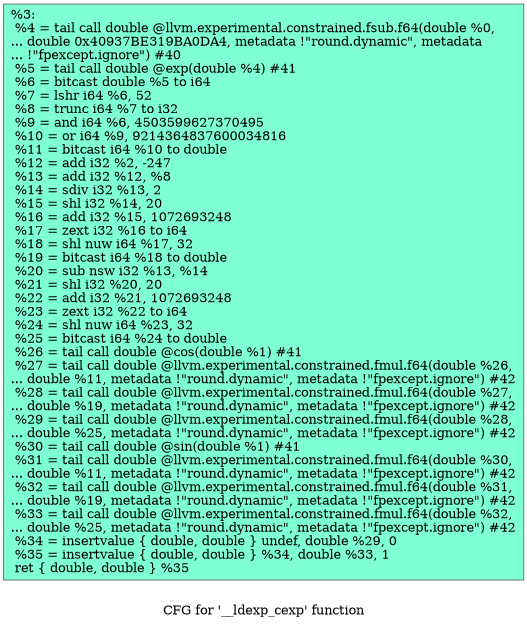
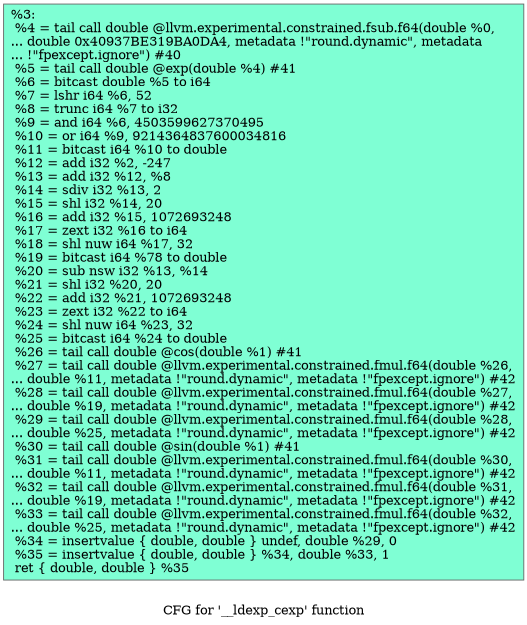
(119, 258) -> (119, 258)
